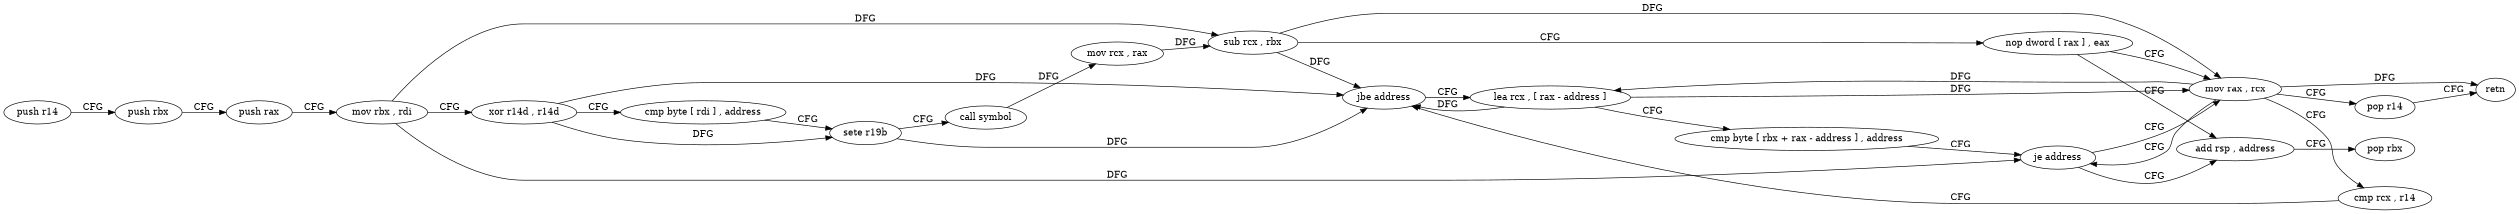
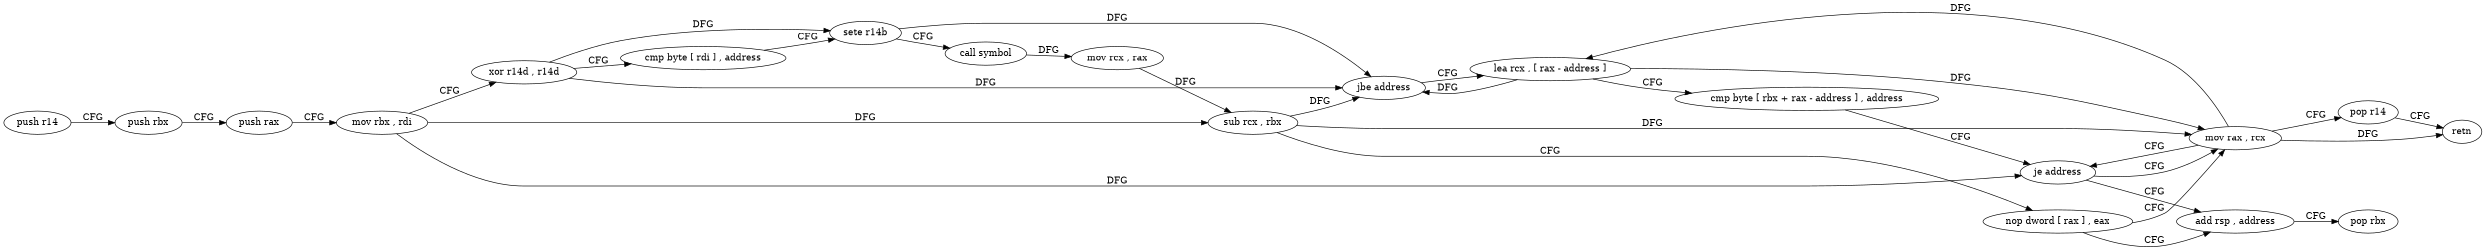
(866, 133) -> (866, 33)
(2385, 198) -> none
